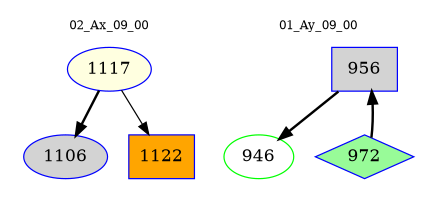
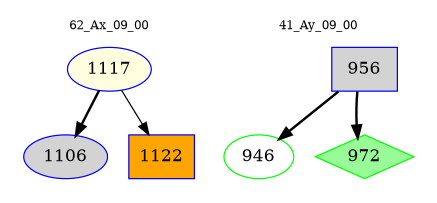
(109, 26) -> (109, 26)
(318, 26) -> (318, 26)
(373, 121) -> (356, 108)
(365, 157) -> (365, 157)
